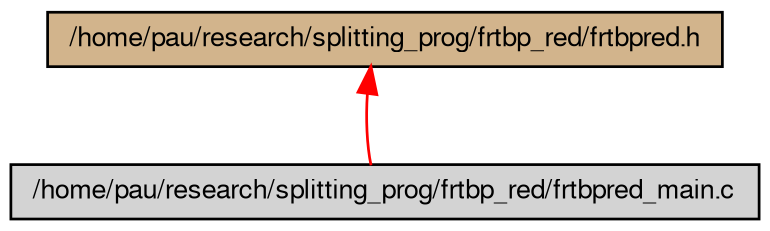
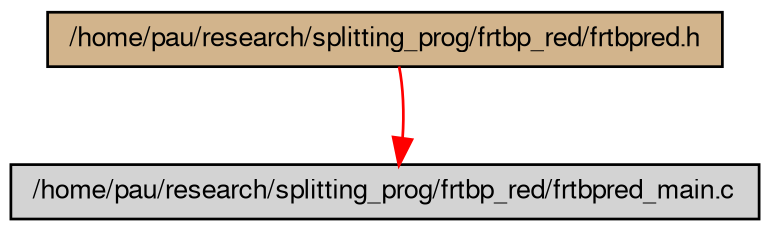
(367, 130) -> (403, 102)
